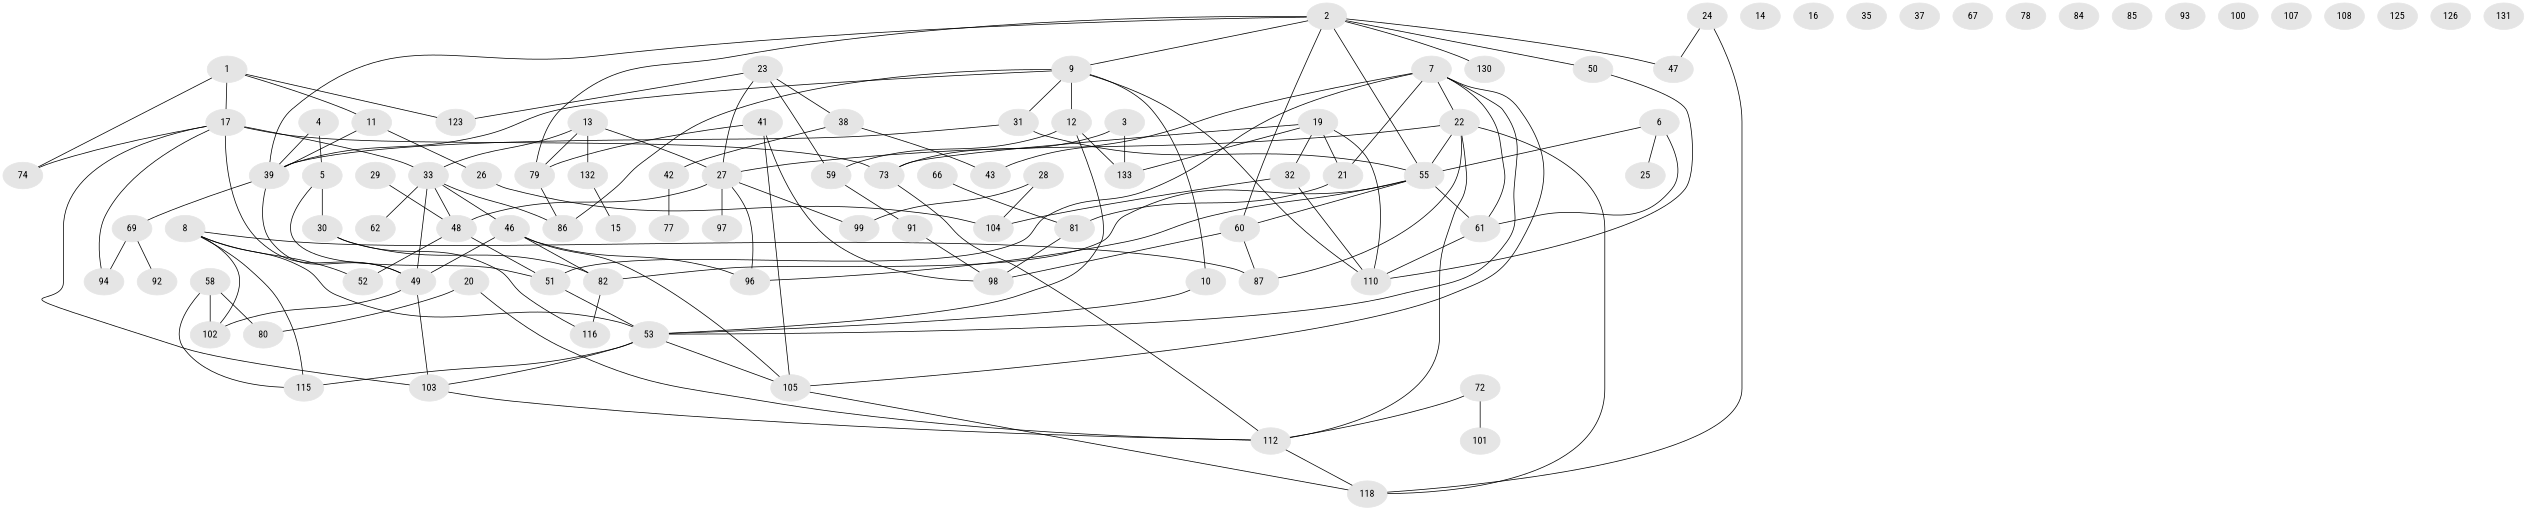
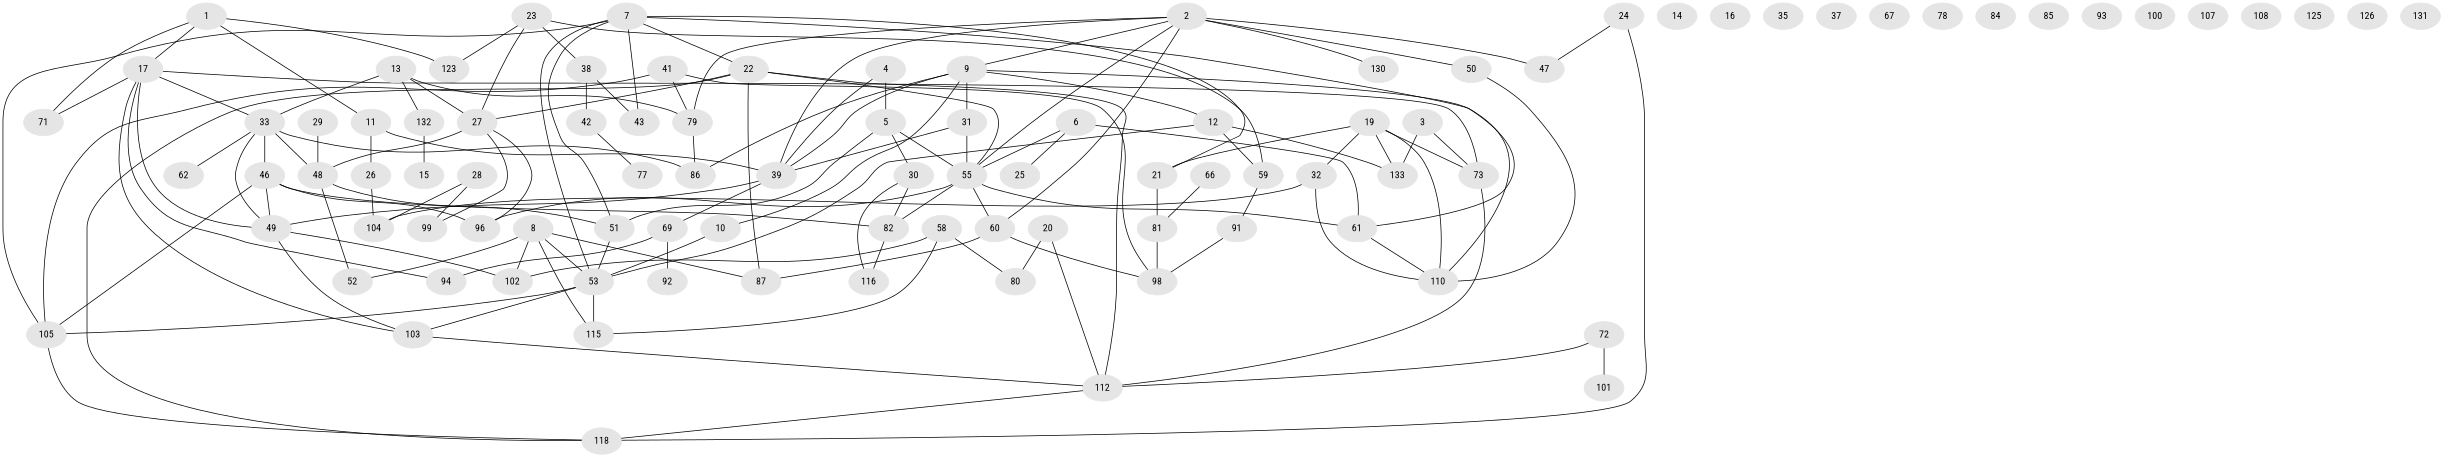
none -> (926, 149)
(23, 176) -> (44, 122)
(722, 229) -> none
